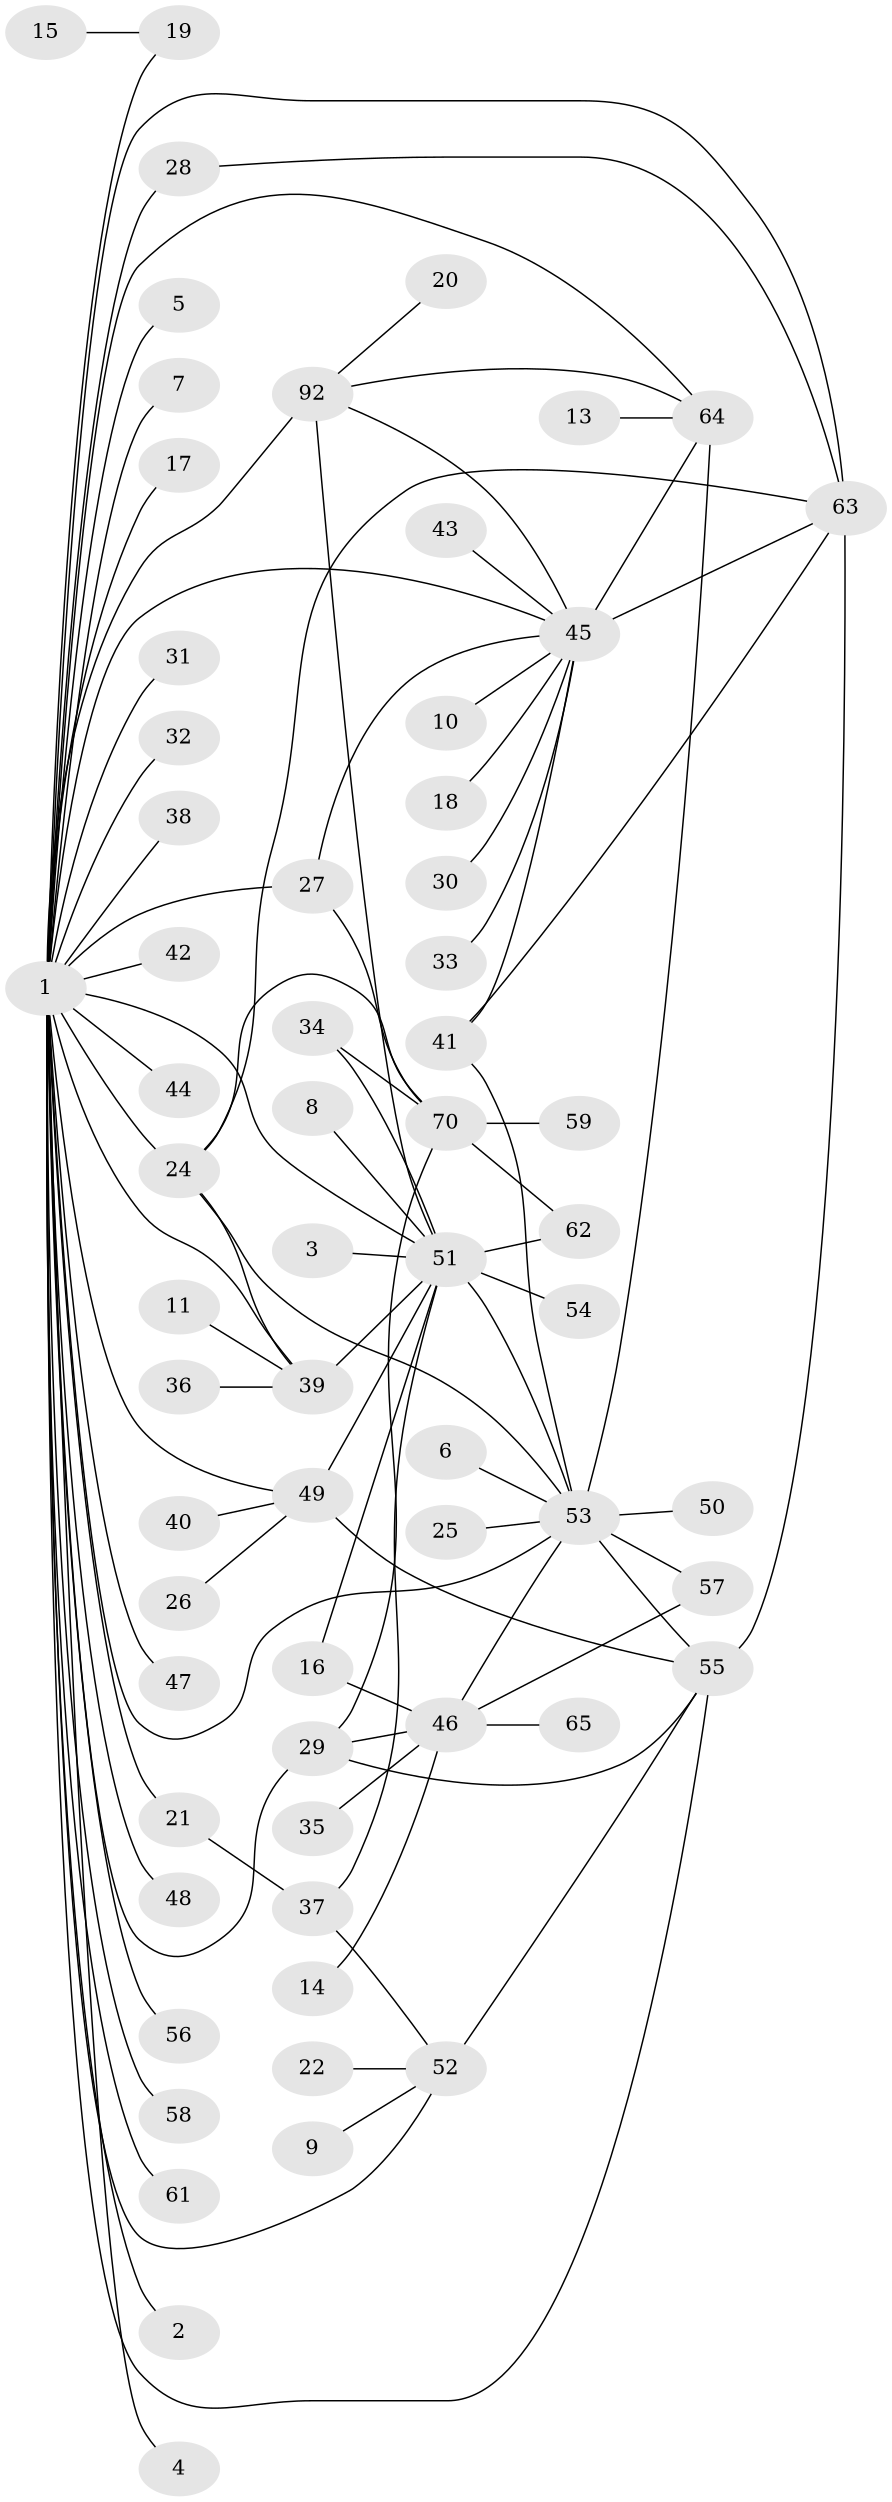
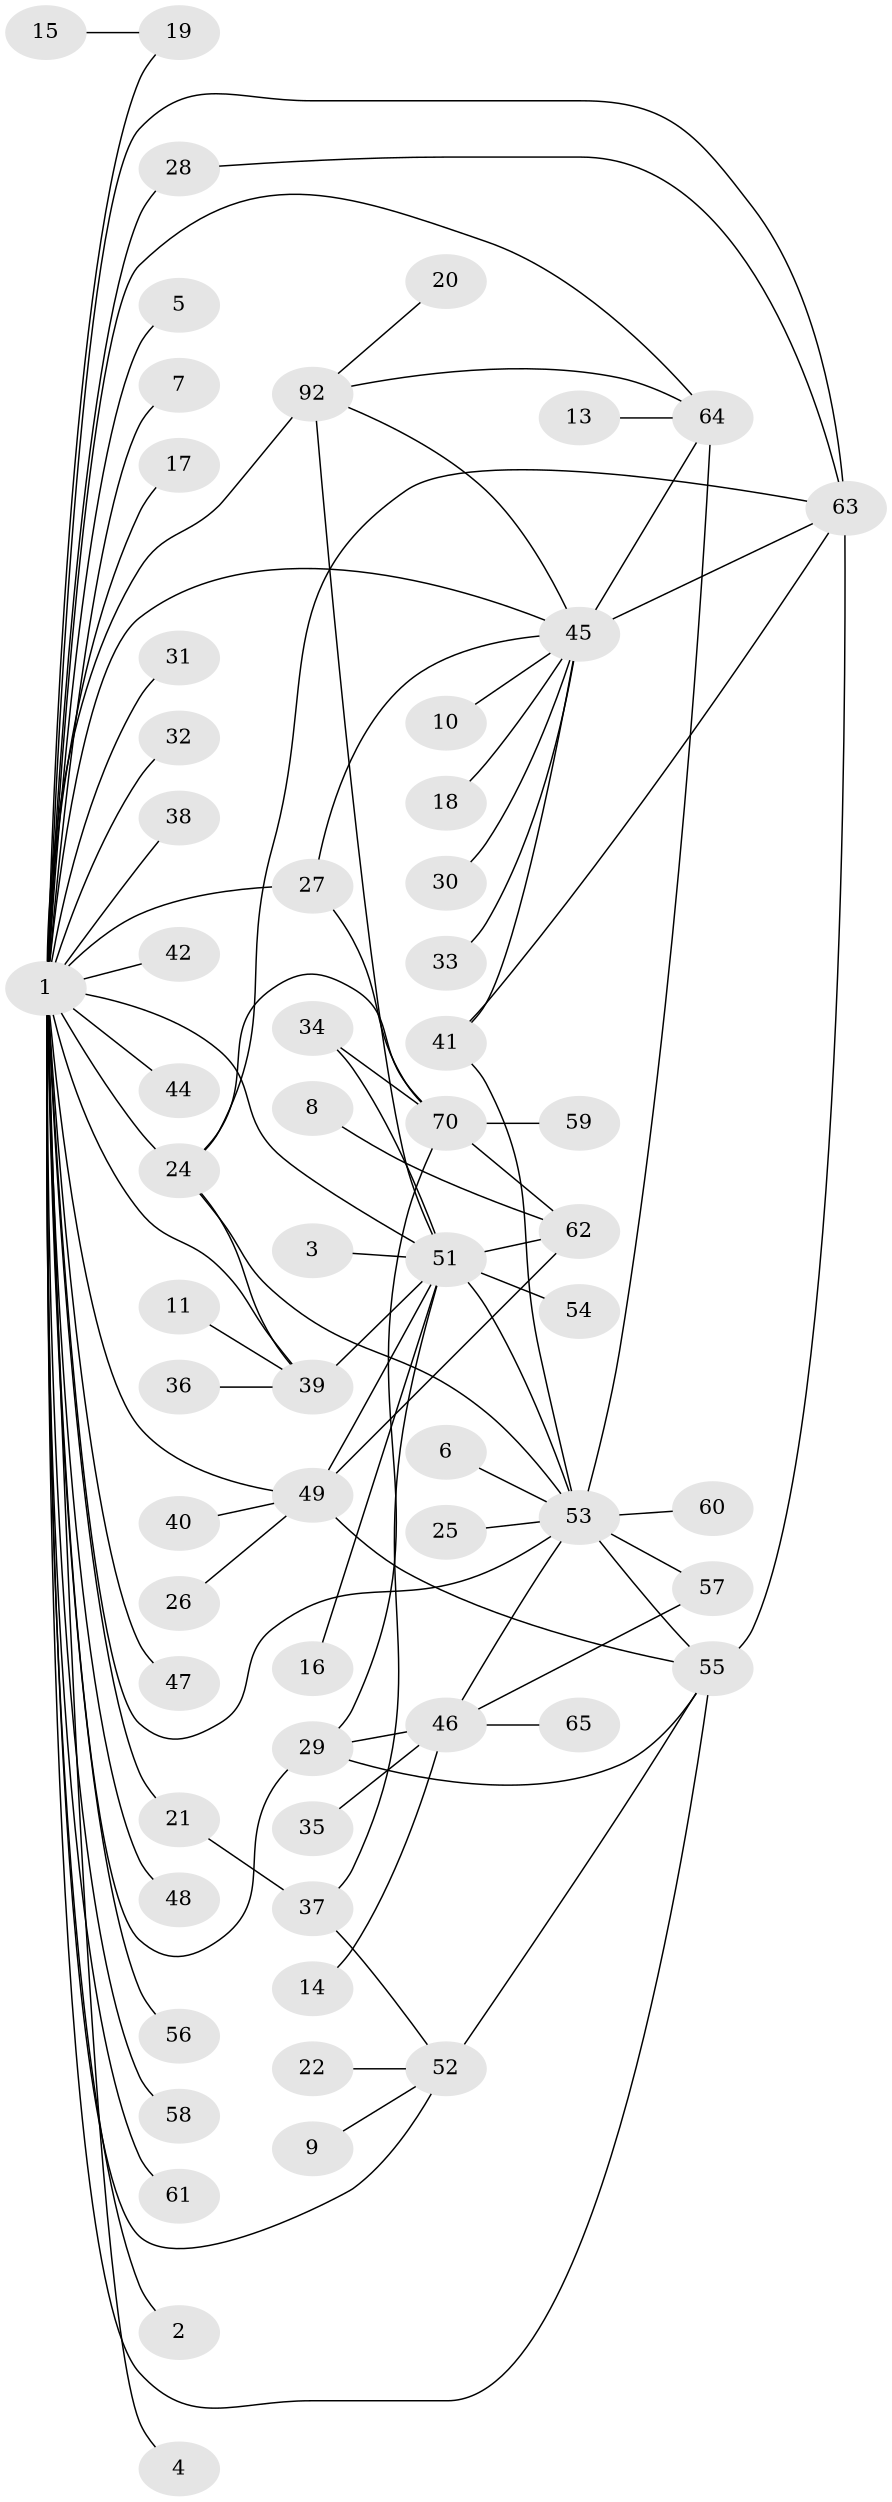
(446, 531) -> none
(379, 1184) -> (440, 1179)
none -> (446, 1363)
(713, 1509) -> (713, 1509)
(379, 1697) -> none
